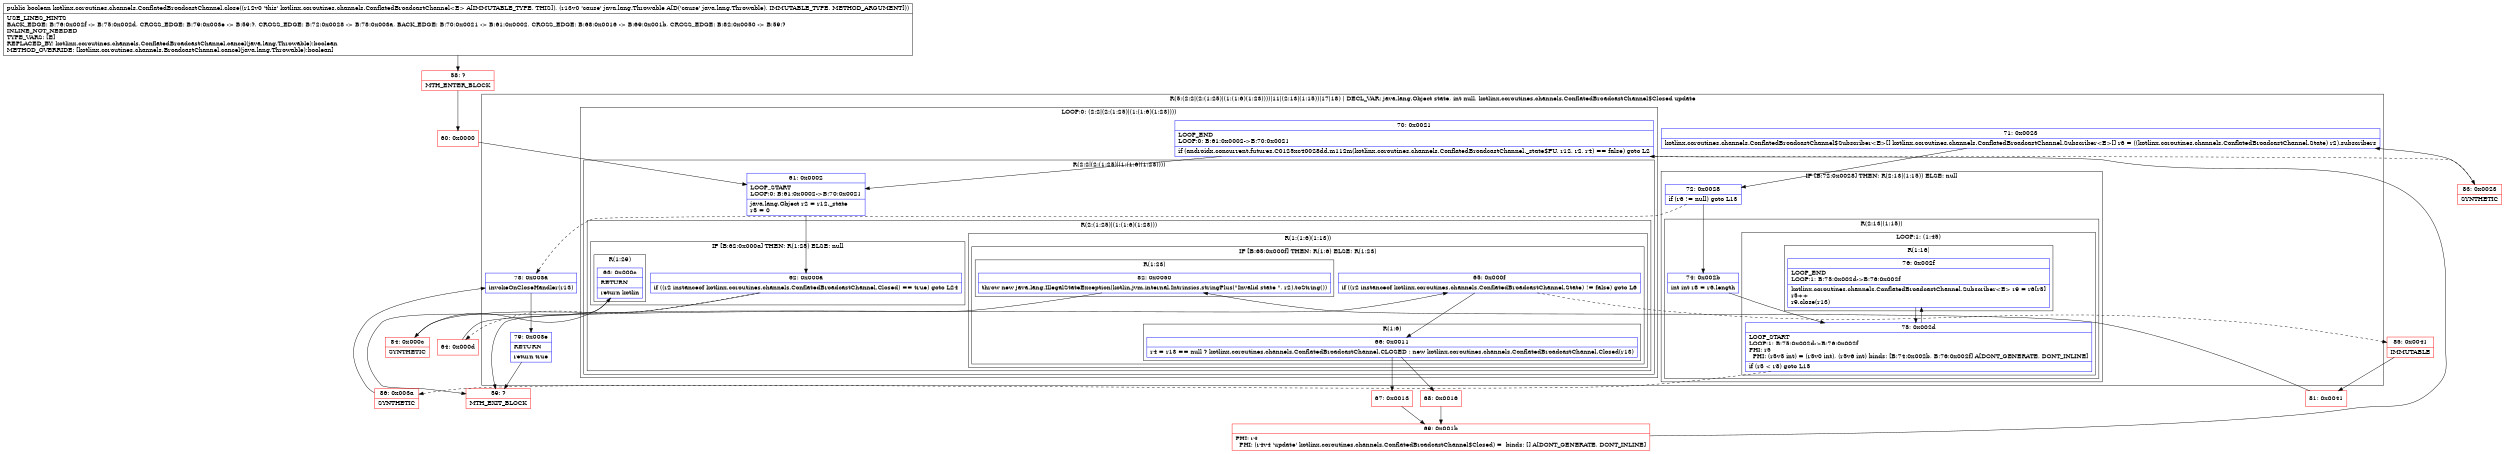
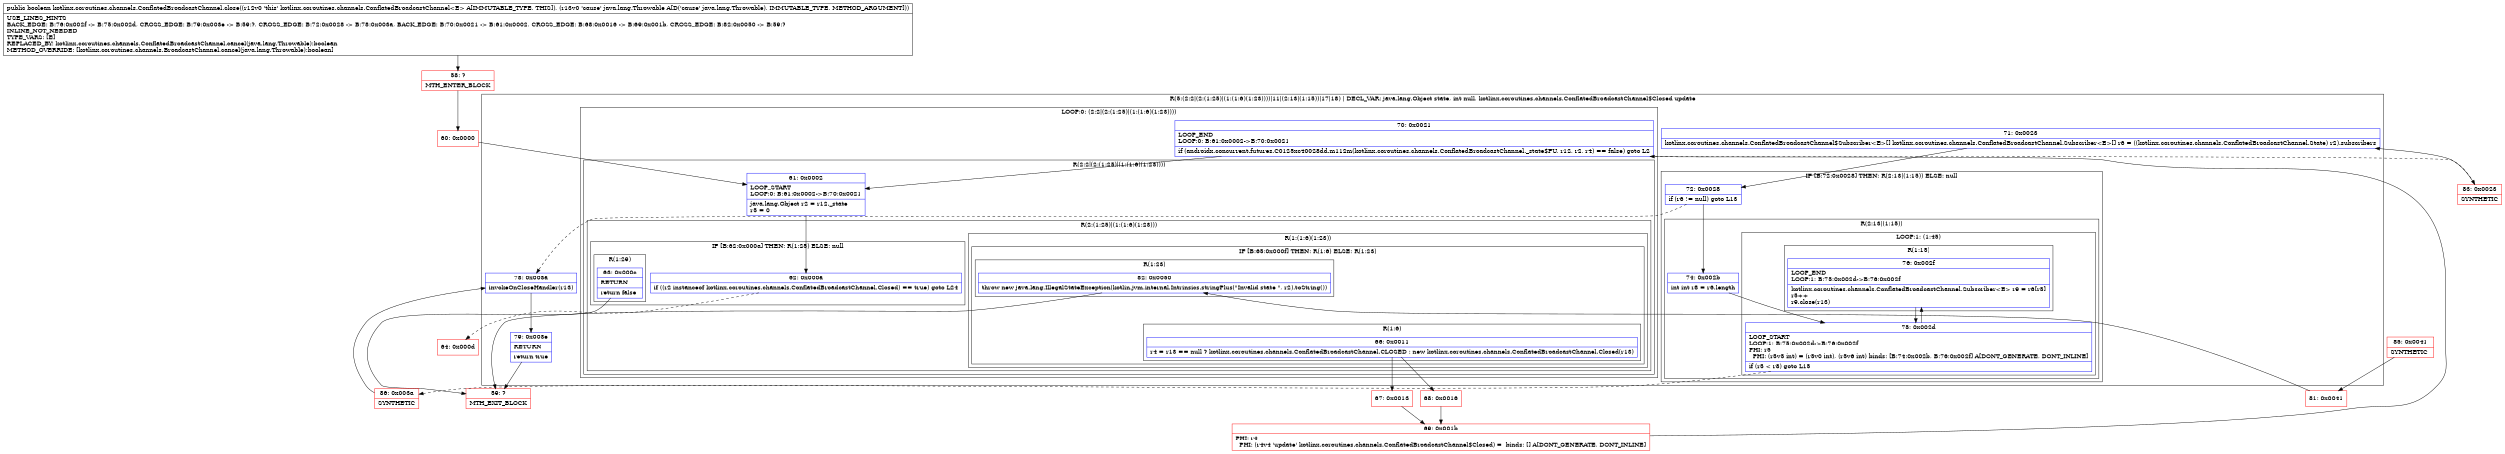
(1308, 238) -> (1308, 238)
(1919, 250) -> (1919, 250)
(1489, 283) -> none
(620, 293) -> (619, 293)
(407, 347) -> none
(2410, 352) -> (2409, 352)
